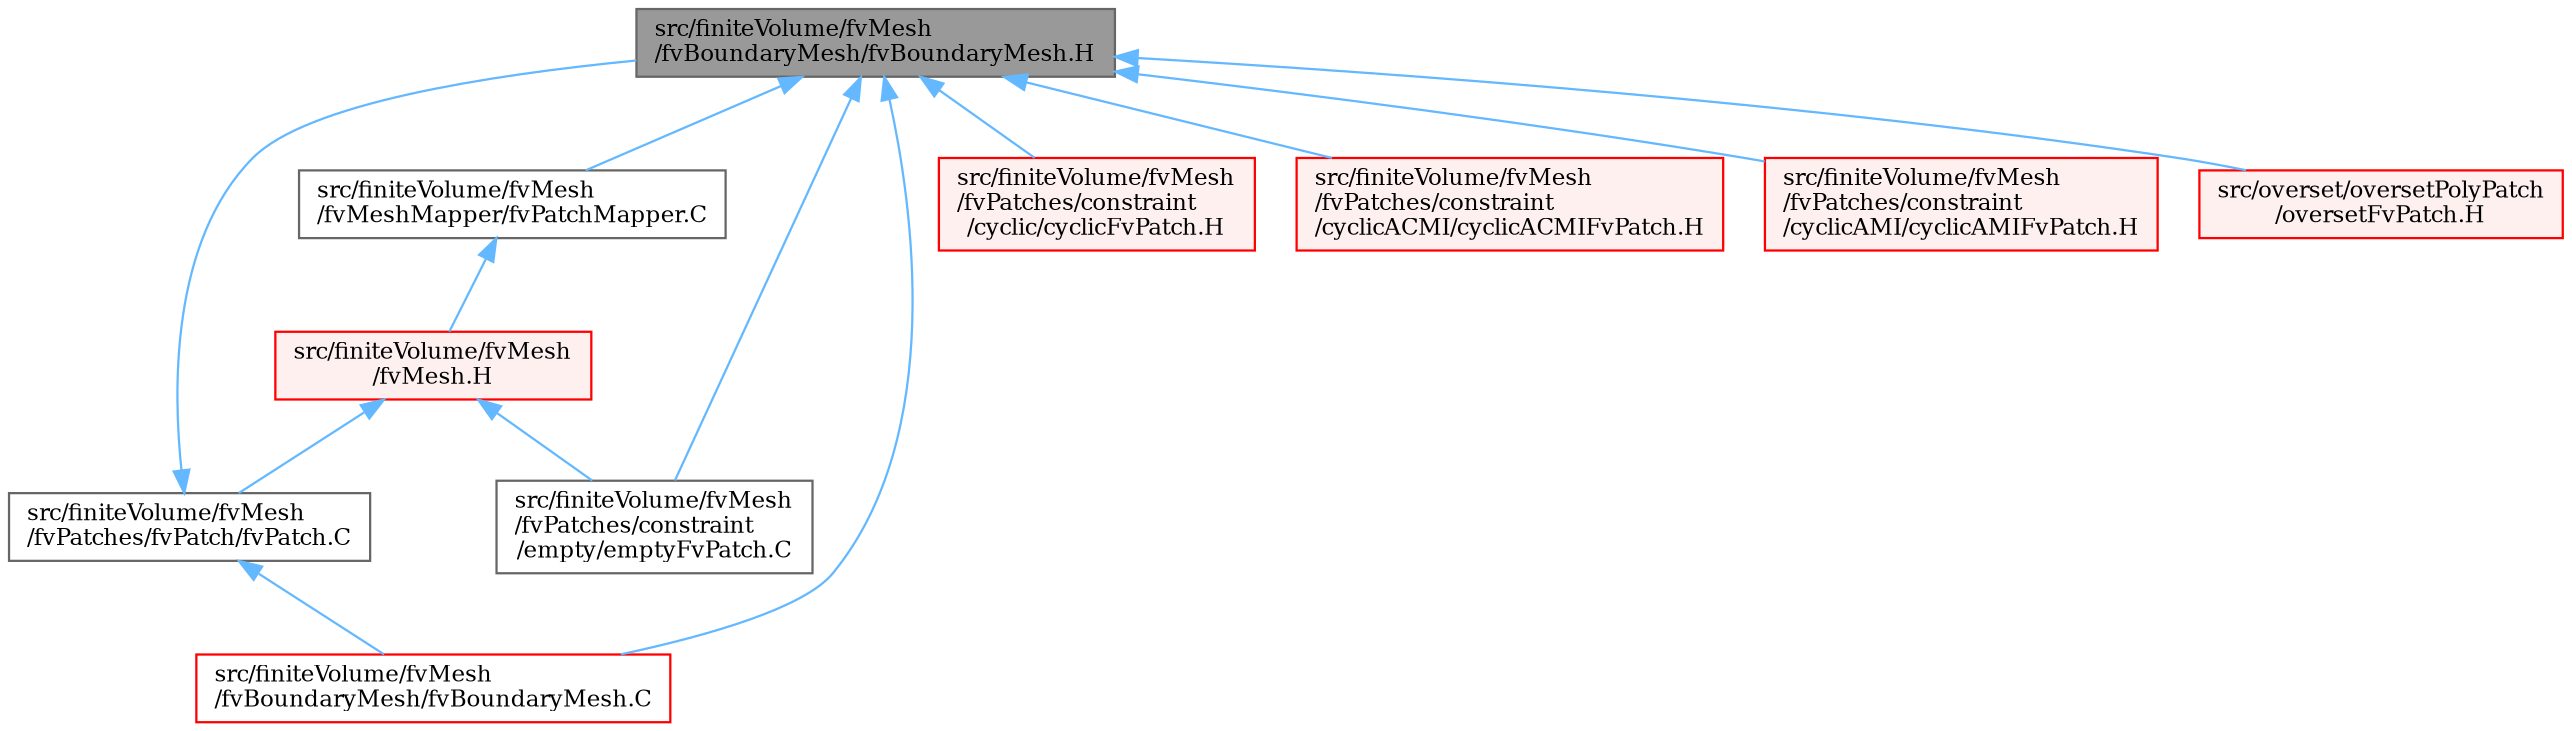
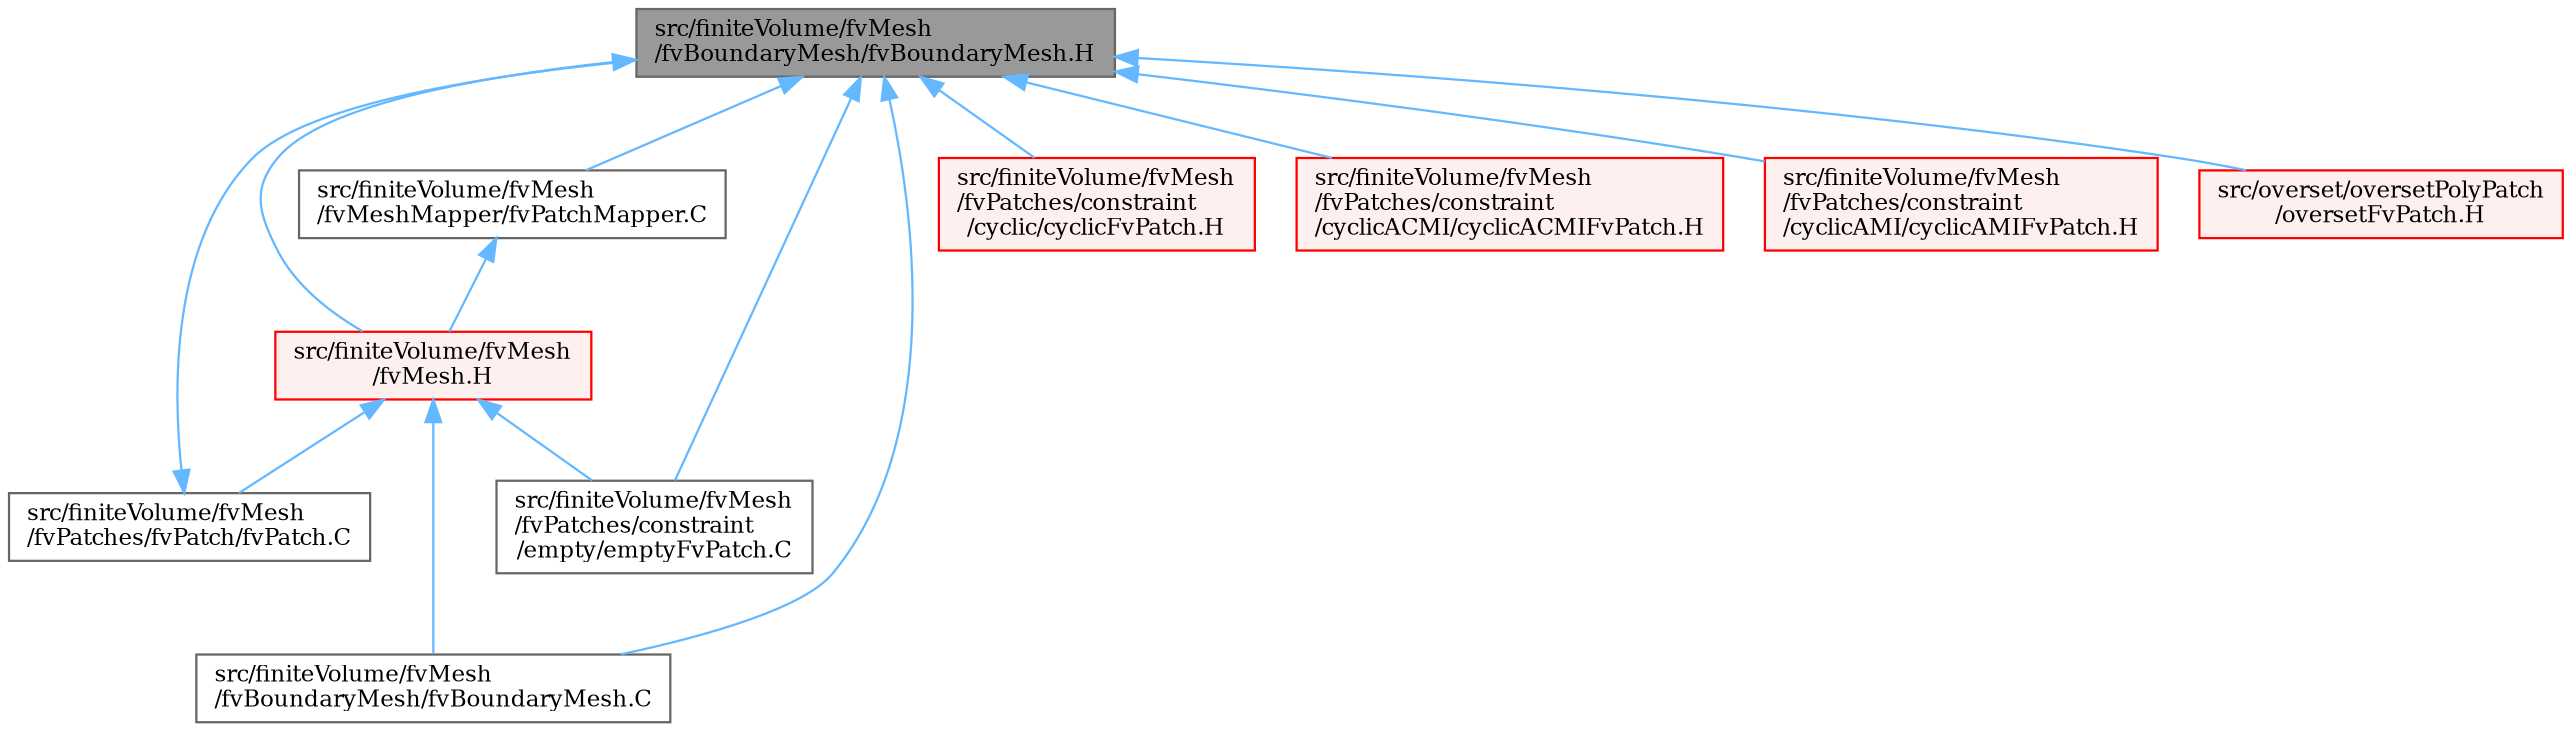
none -> (285, 151)
(321, 614) -> (433, 538)
(433, 688) -> (433, 688)
